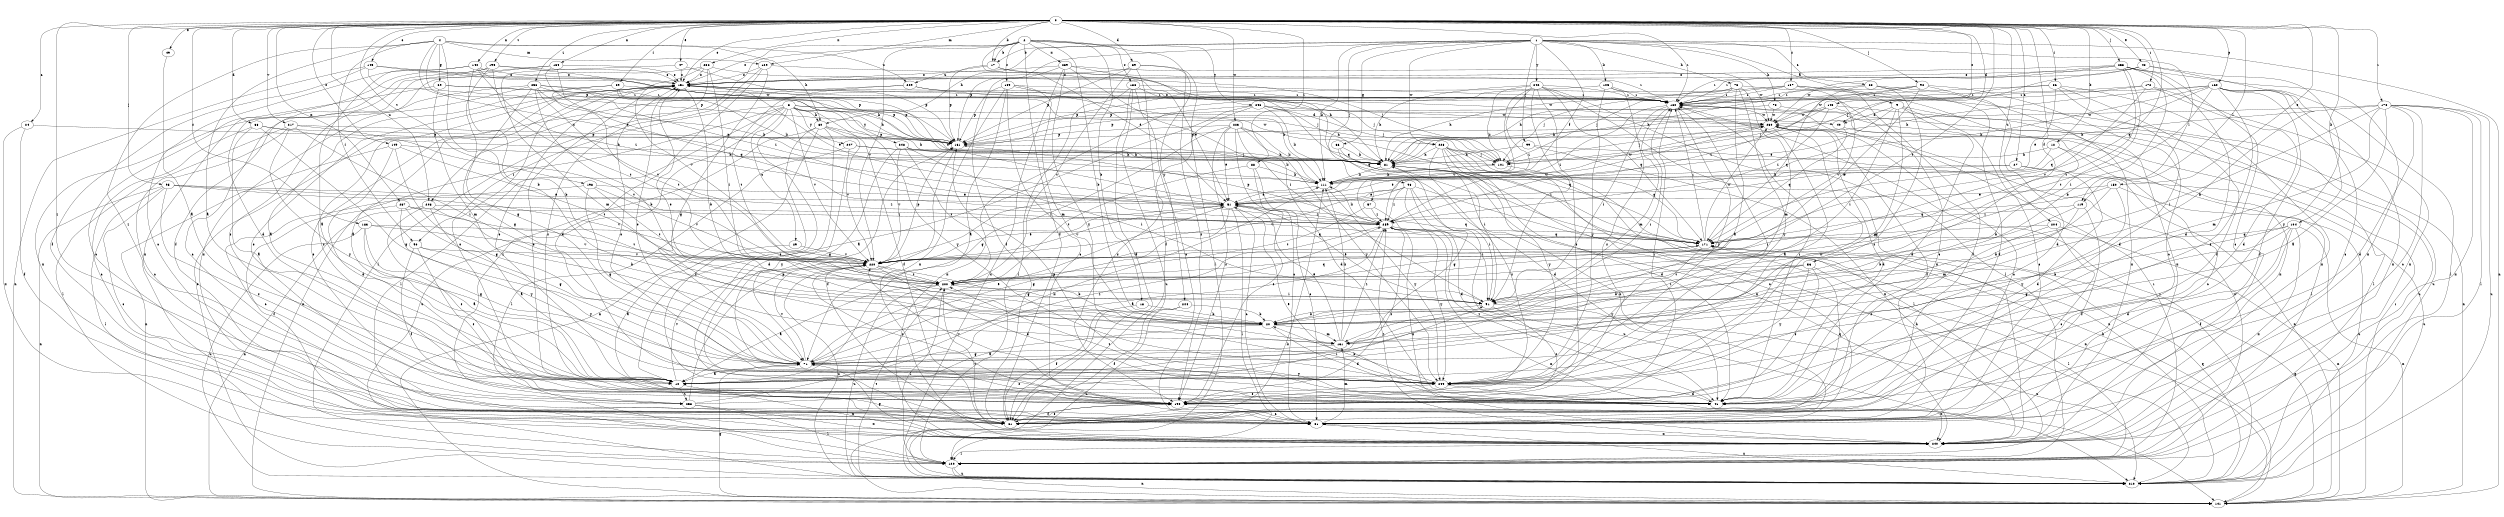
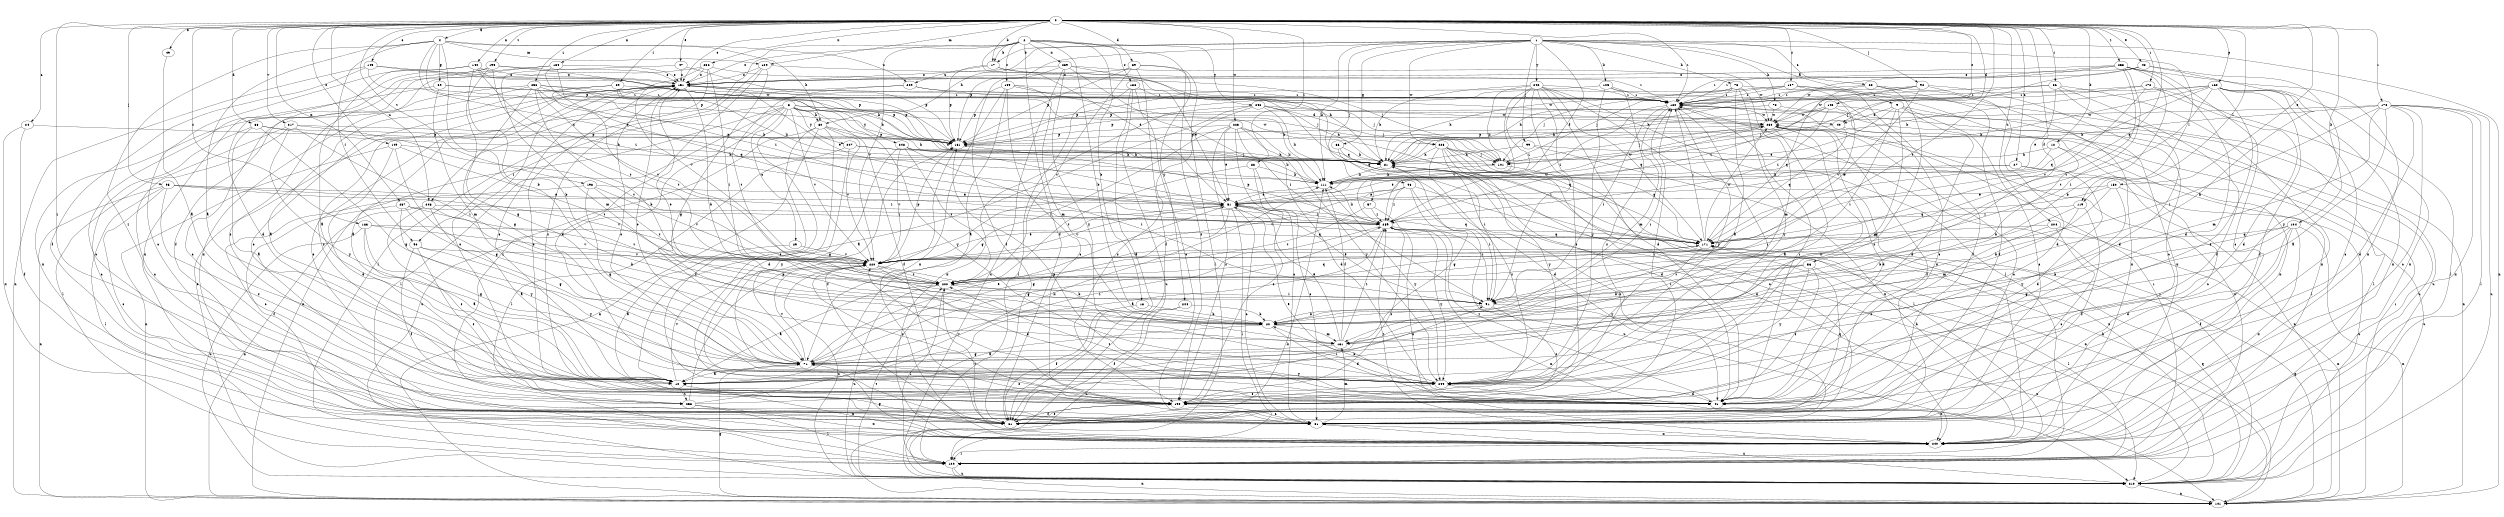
none -> (748, 22)
(2111, 40) -> (2111, 40)
(1057, 91) -> none
(1416, 92) -> none
none -> (1443, 134)
(1345, 265) -> (1345, 265)
(1521, 325) -> (1646, 242)
none -> (2174, 494)
